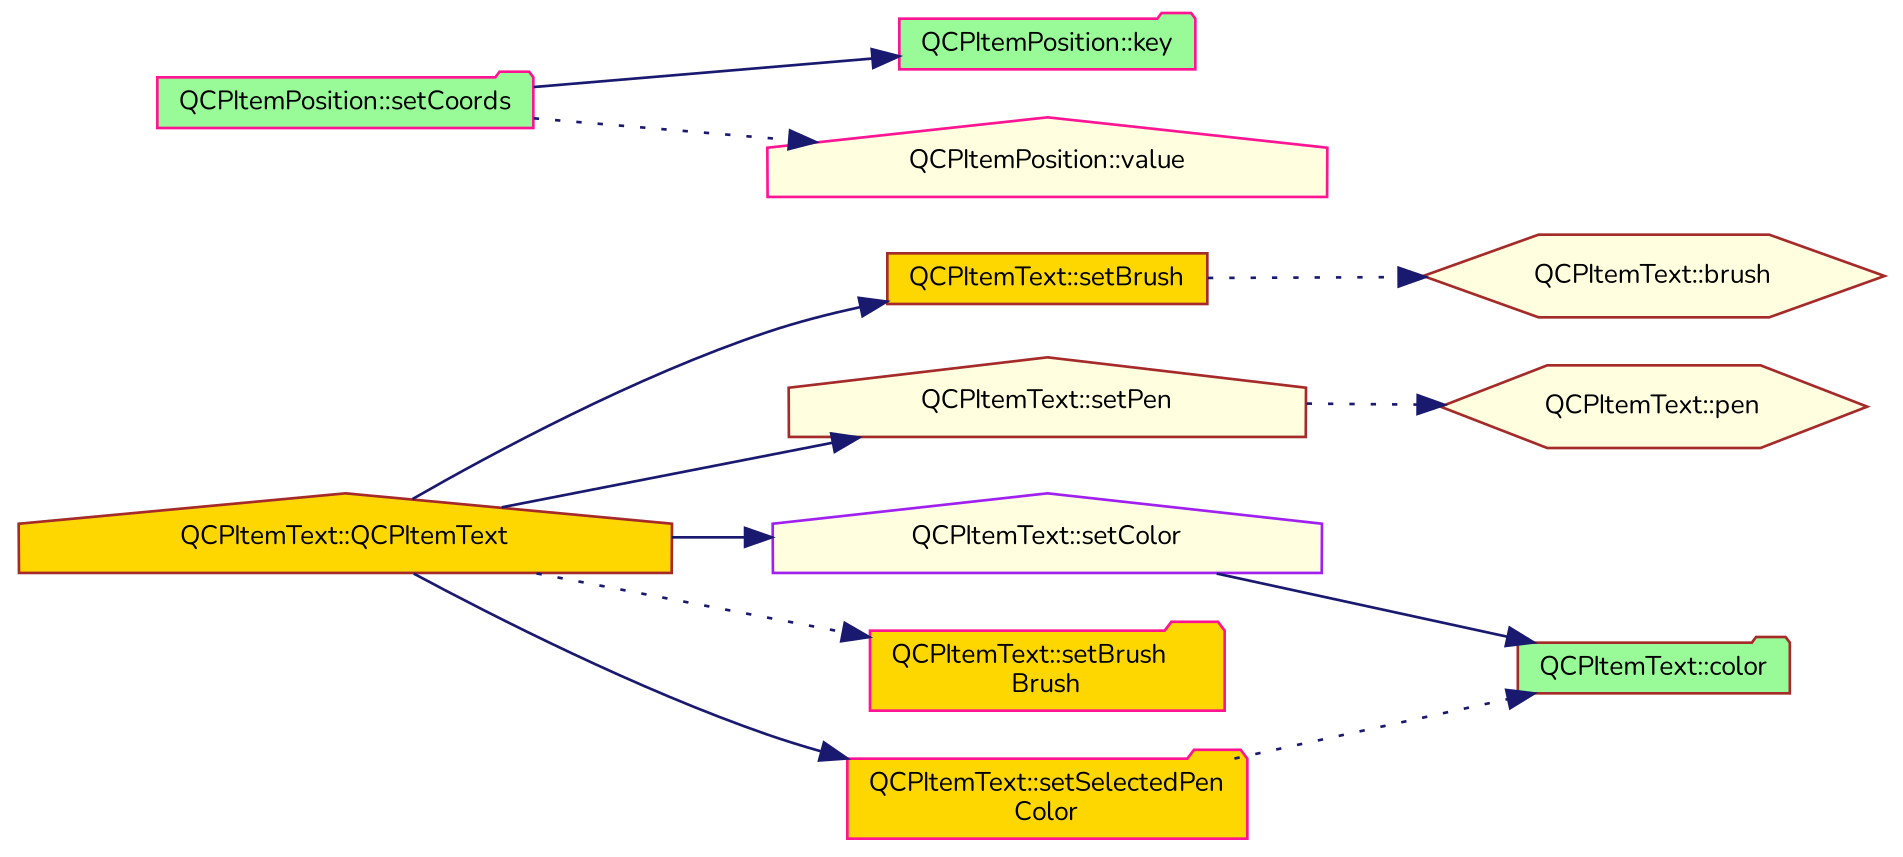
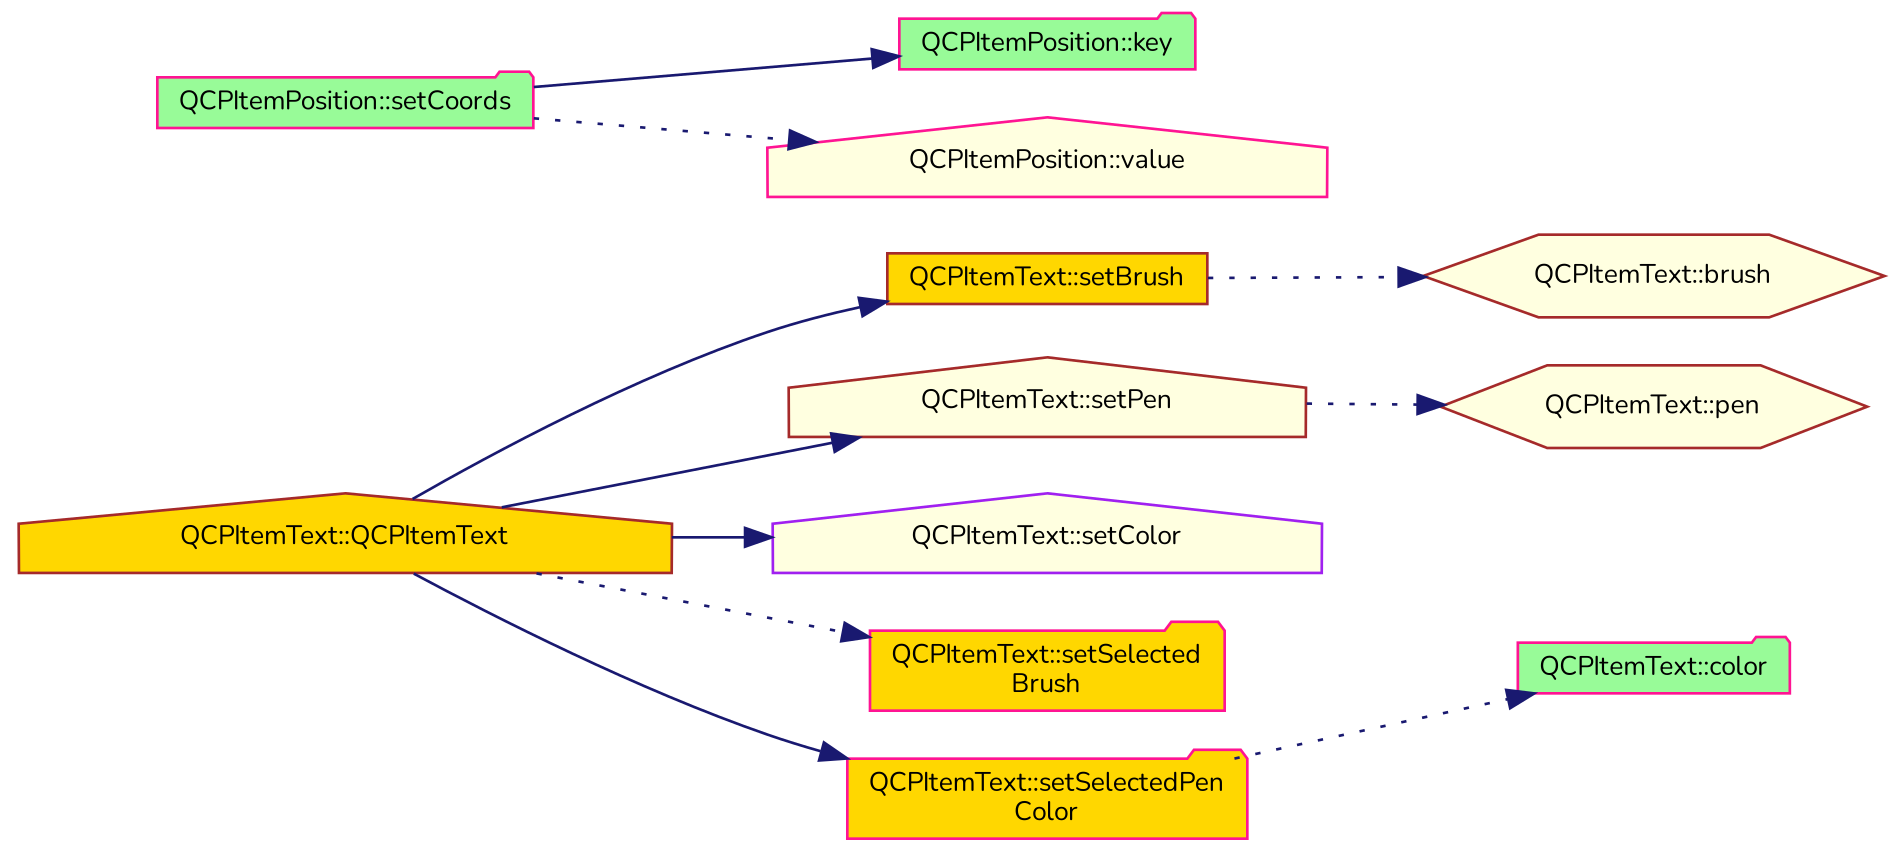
(1362, 605) -> none
(1654, 668) -> (1654, 668)
(1047, 671) -> (1047, 671)
